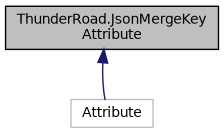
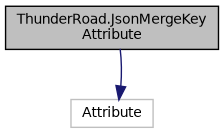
(103, 82) -> (121, 68)
